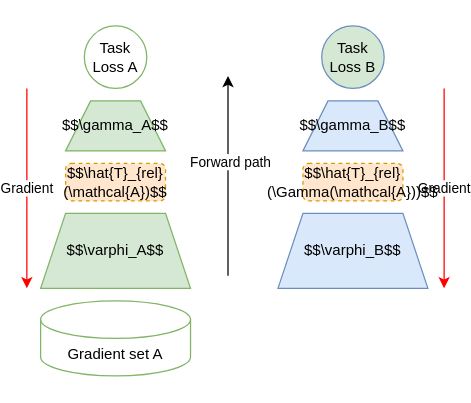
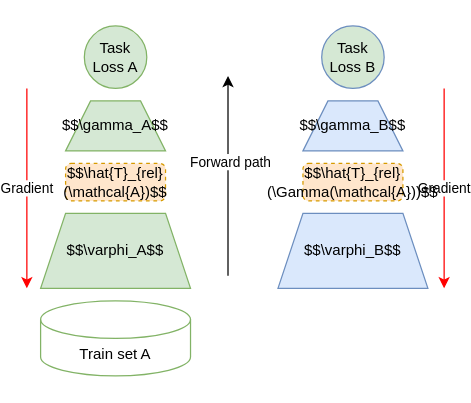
(116, 57) -> (116, 57)
(116, 354) -> (116, 354)
